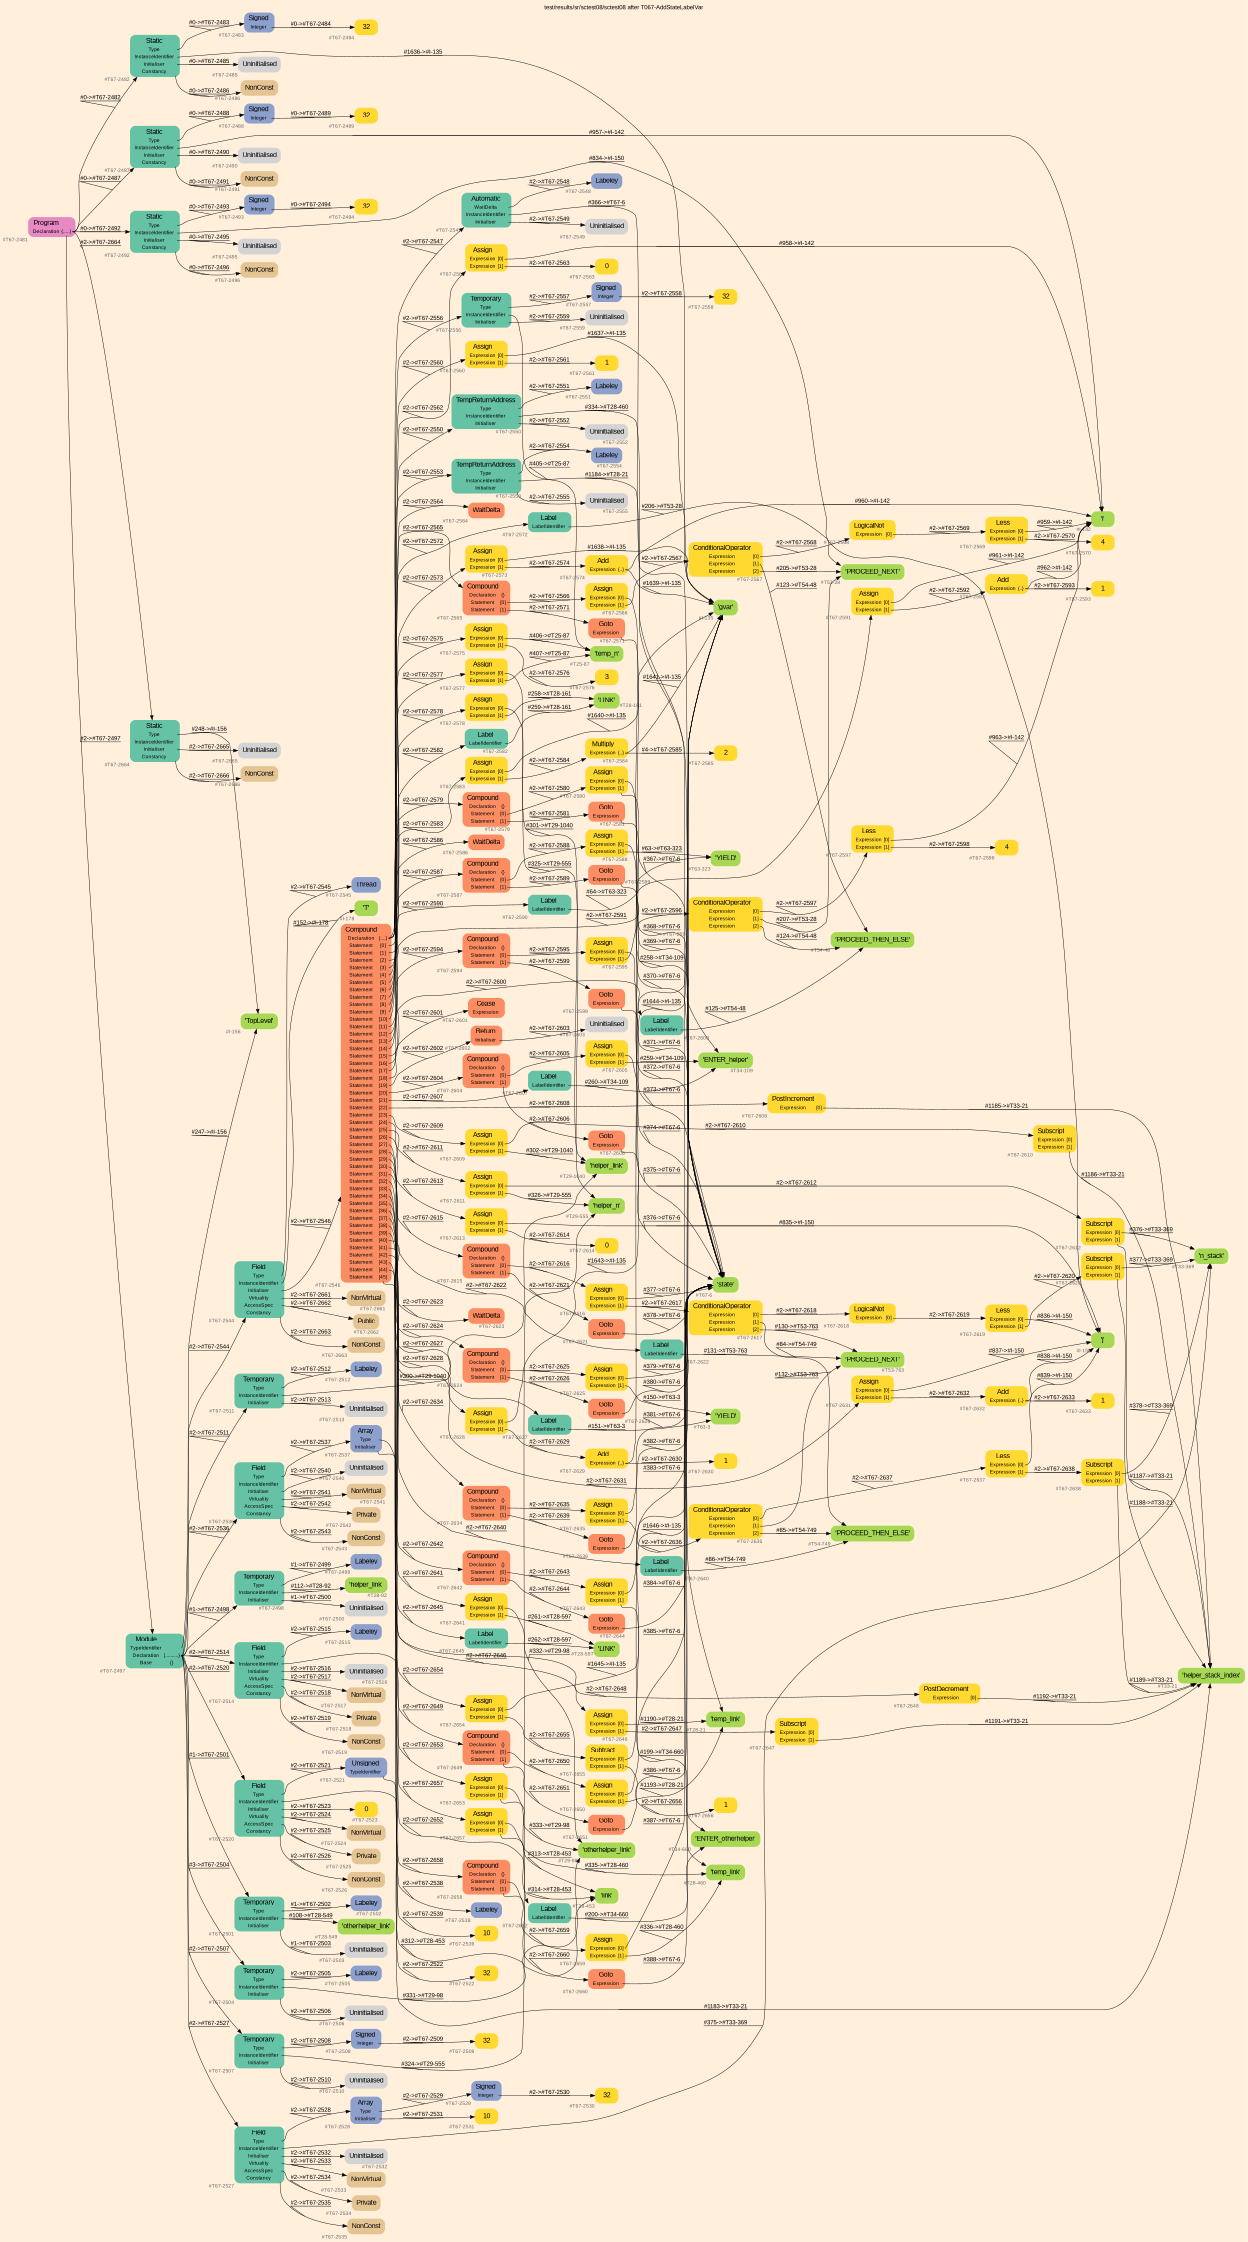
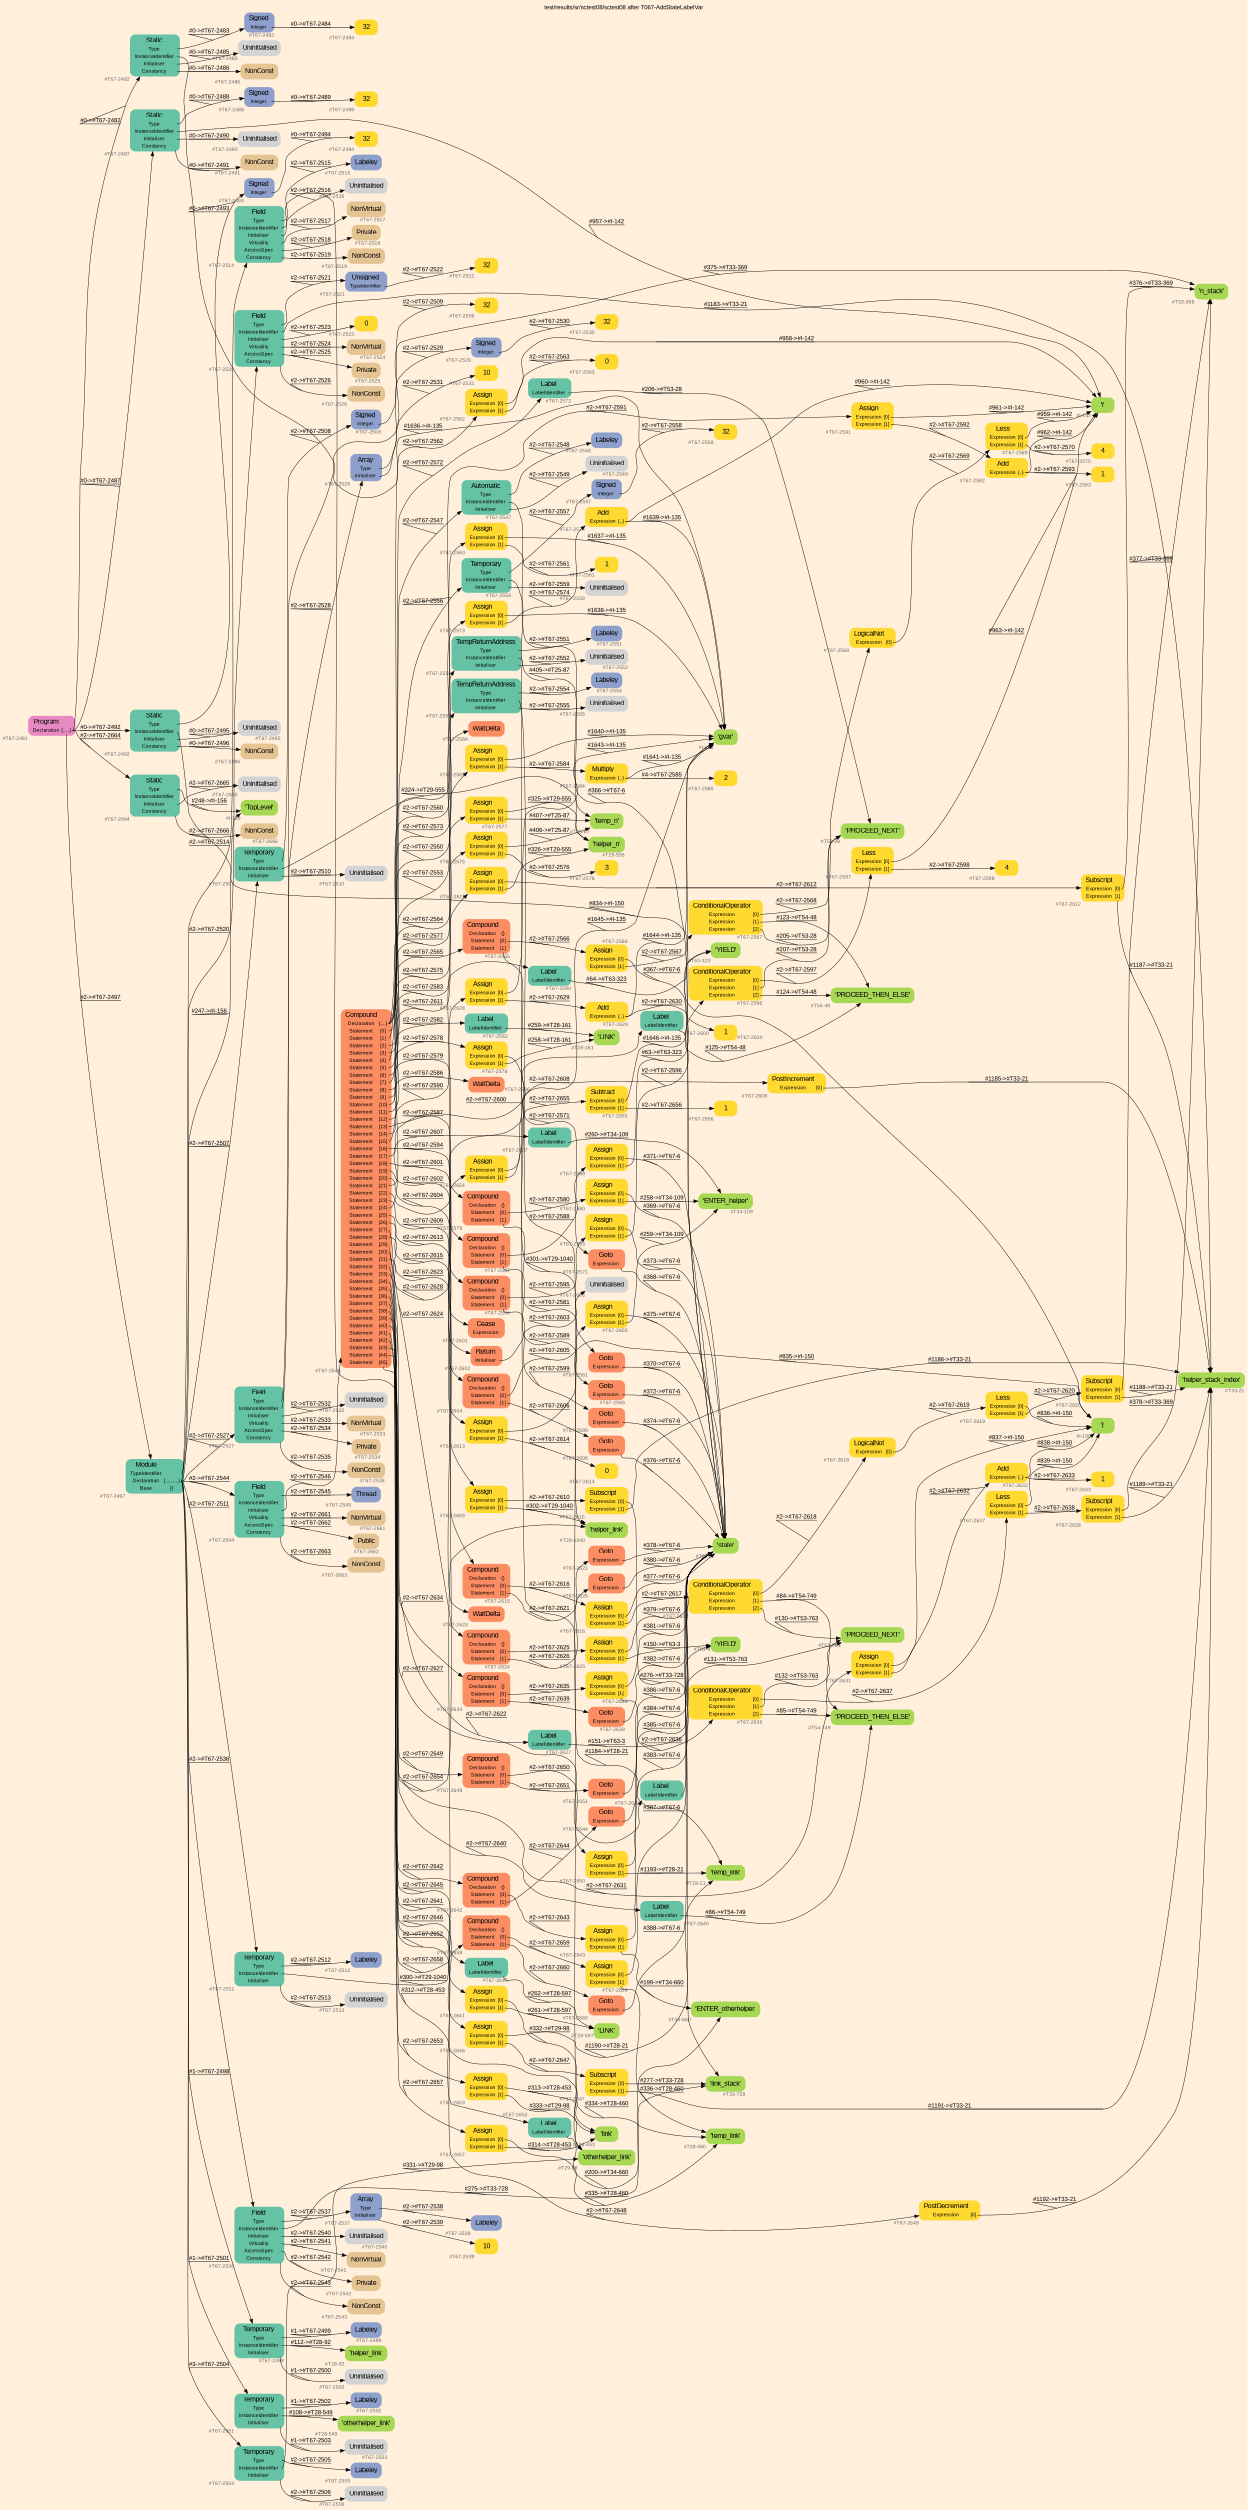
(486, 207) -> (486, 494)
(366, 908) -> none
none -> (726, 2084)
